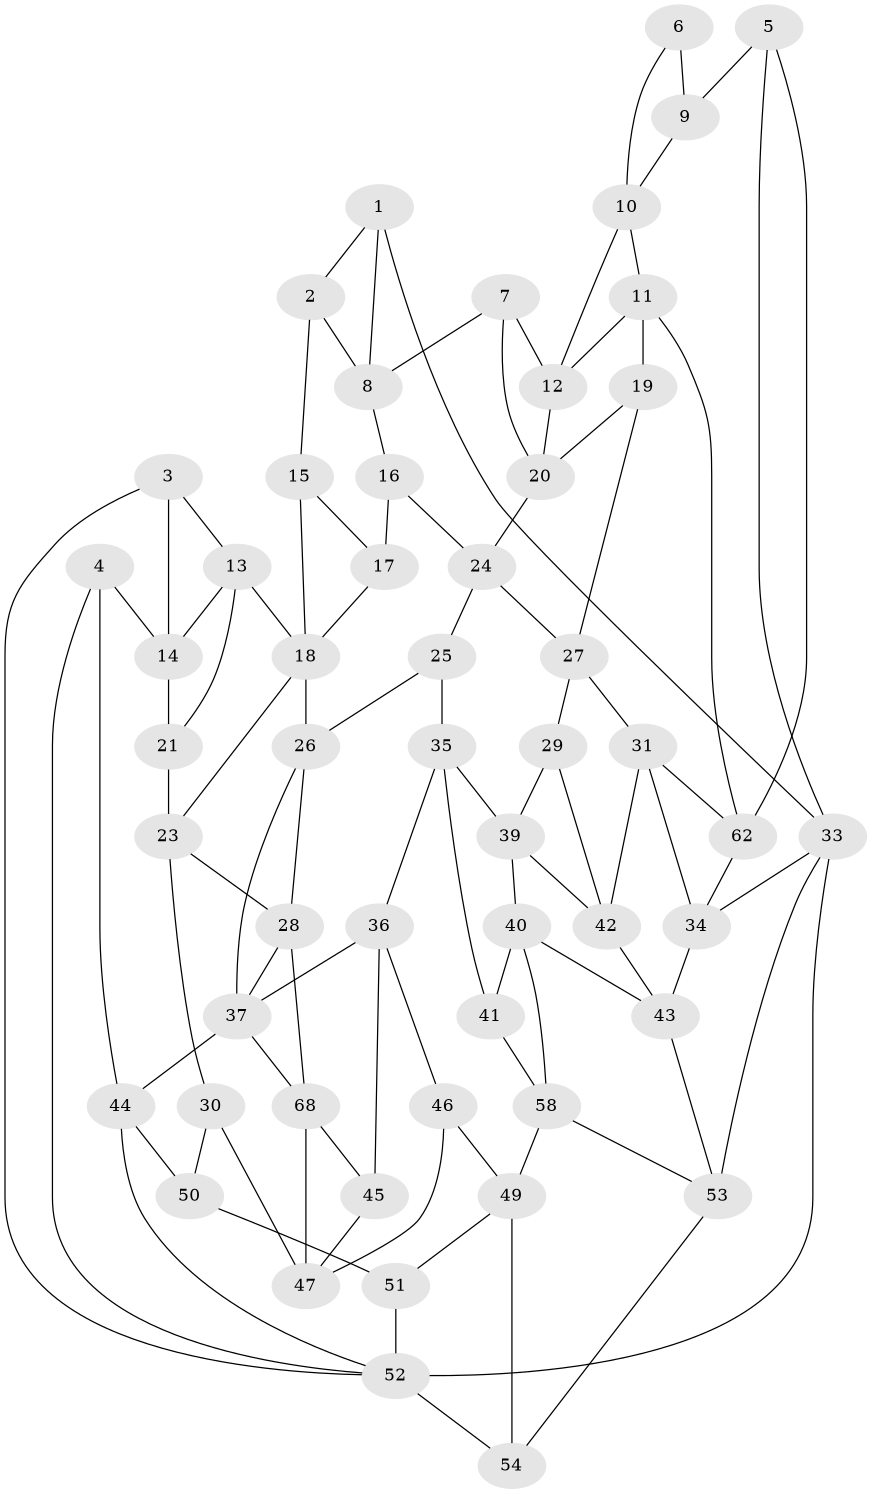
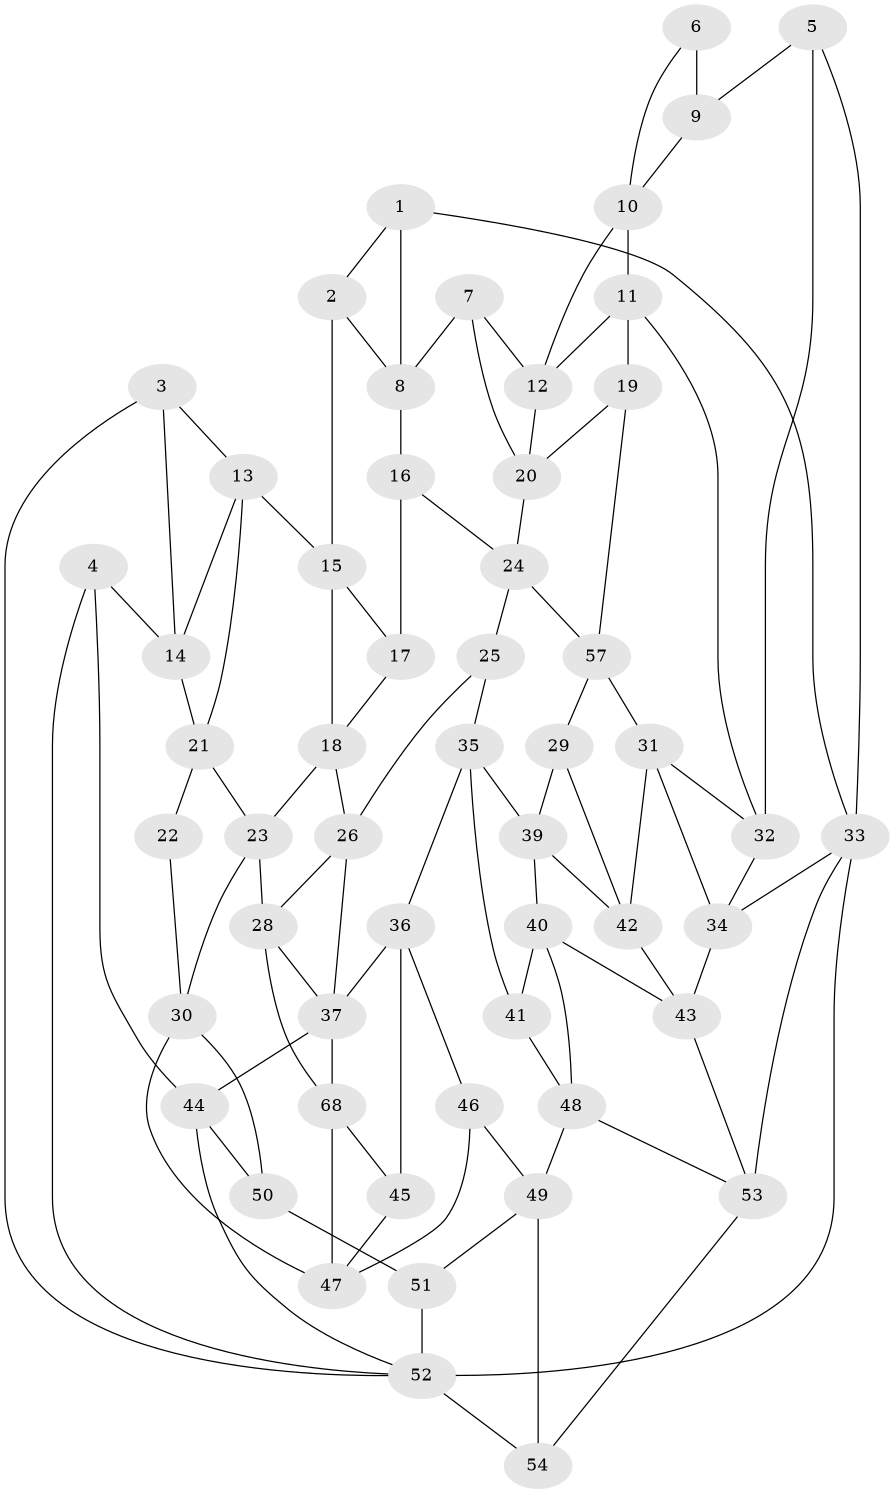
(272, 612) -> (288, 522)
(574, 657) -> (597, 657)
none -> (169, 837)
(743, 837) -> (765, 837)
(547, 1106) -> (572, 1106)
